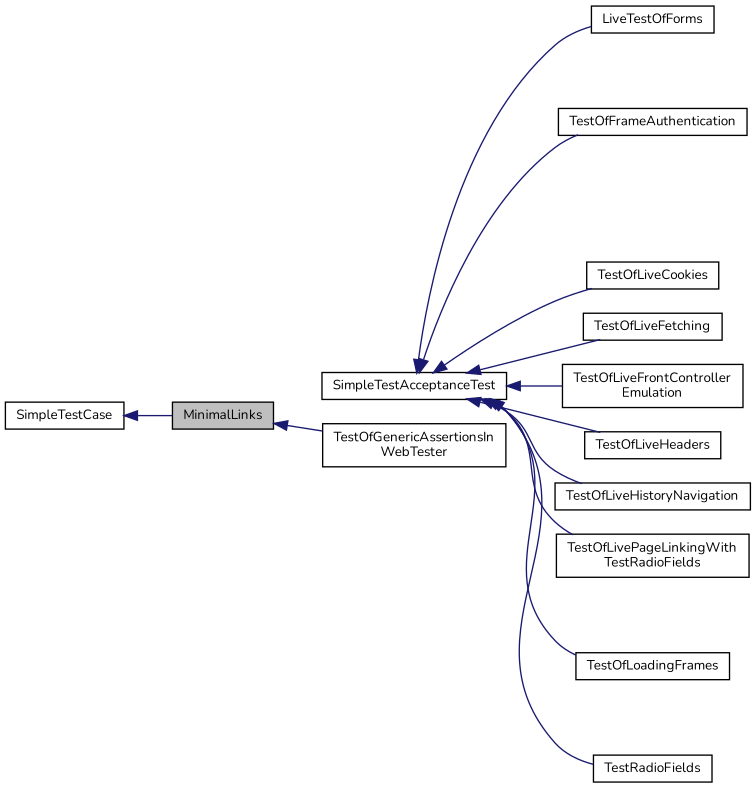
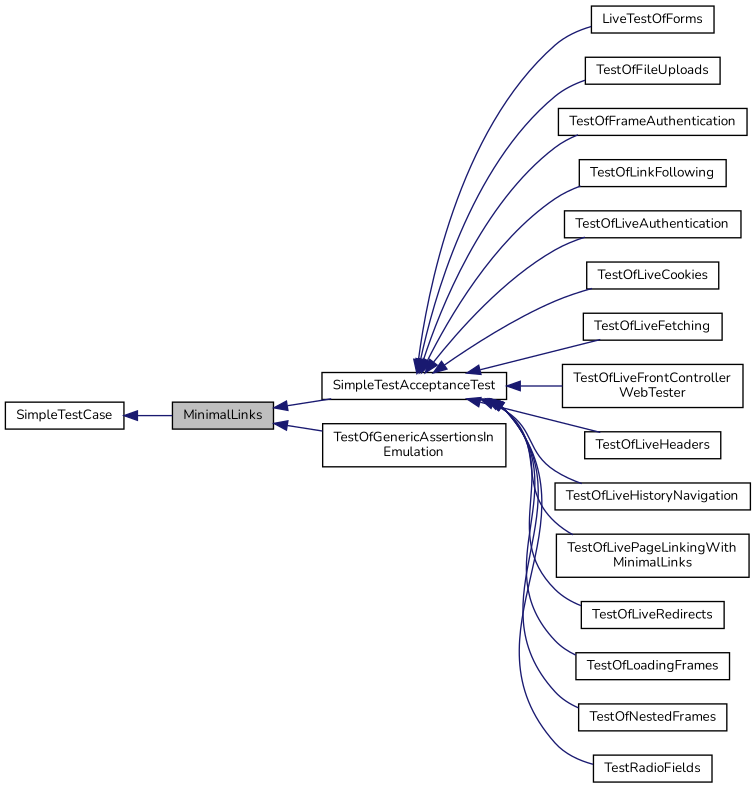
none -> (653, 71)
none -> (653, 173)
none -> (653, 224)
(653, 386) -> (653, 386)
none -> (309, 402)
(414, 445) -> (414, 445)
(653, 556) -> (653, 556)
none -> (653, 615)
none -> (653, 717)
